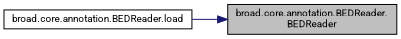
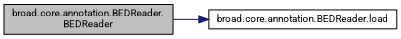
(205, 19) -> (186, 19)
